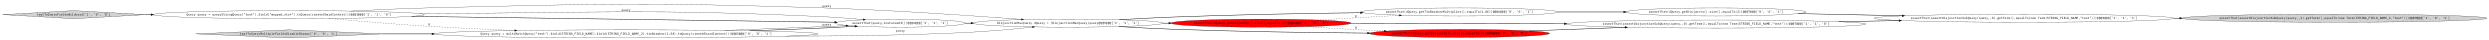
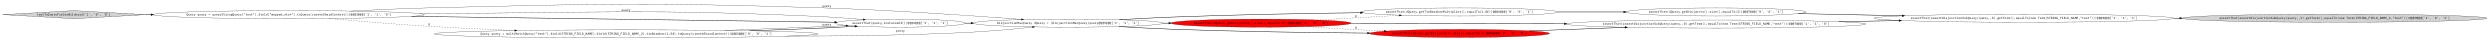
(289, 34) -> none
